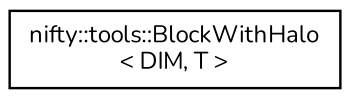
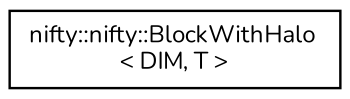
(175, 49) -> (175, 49)
